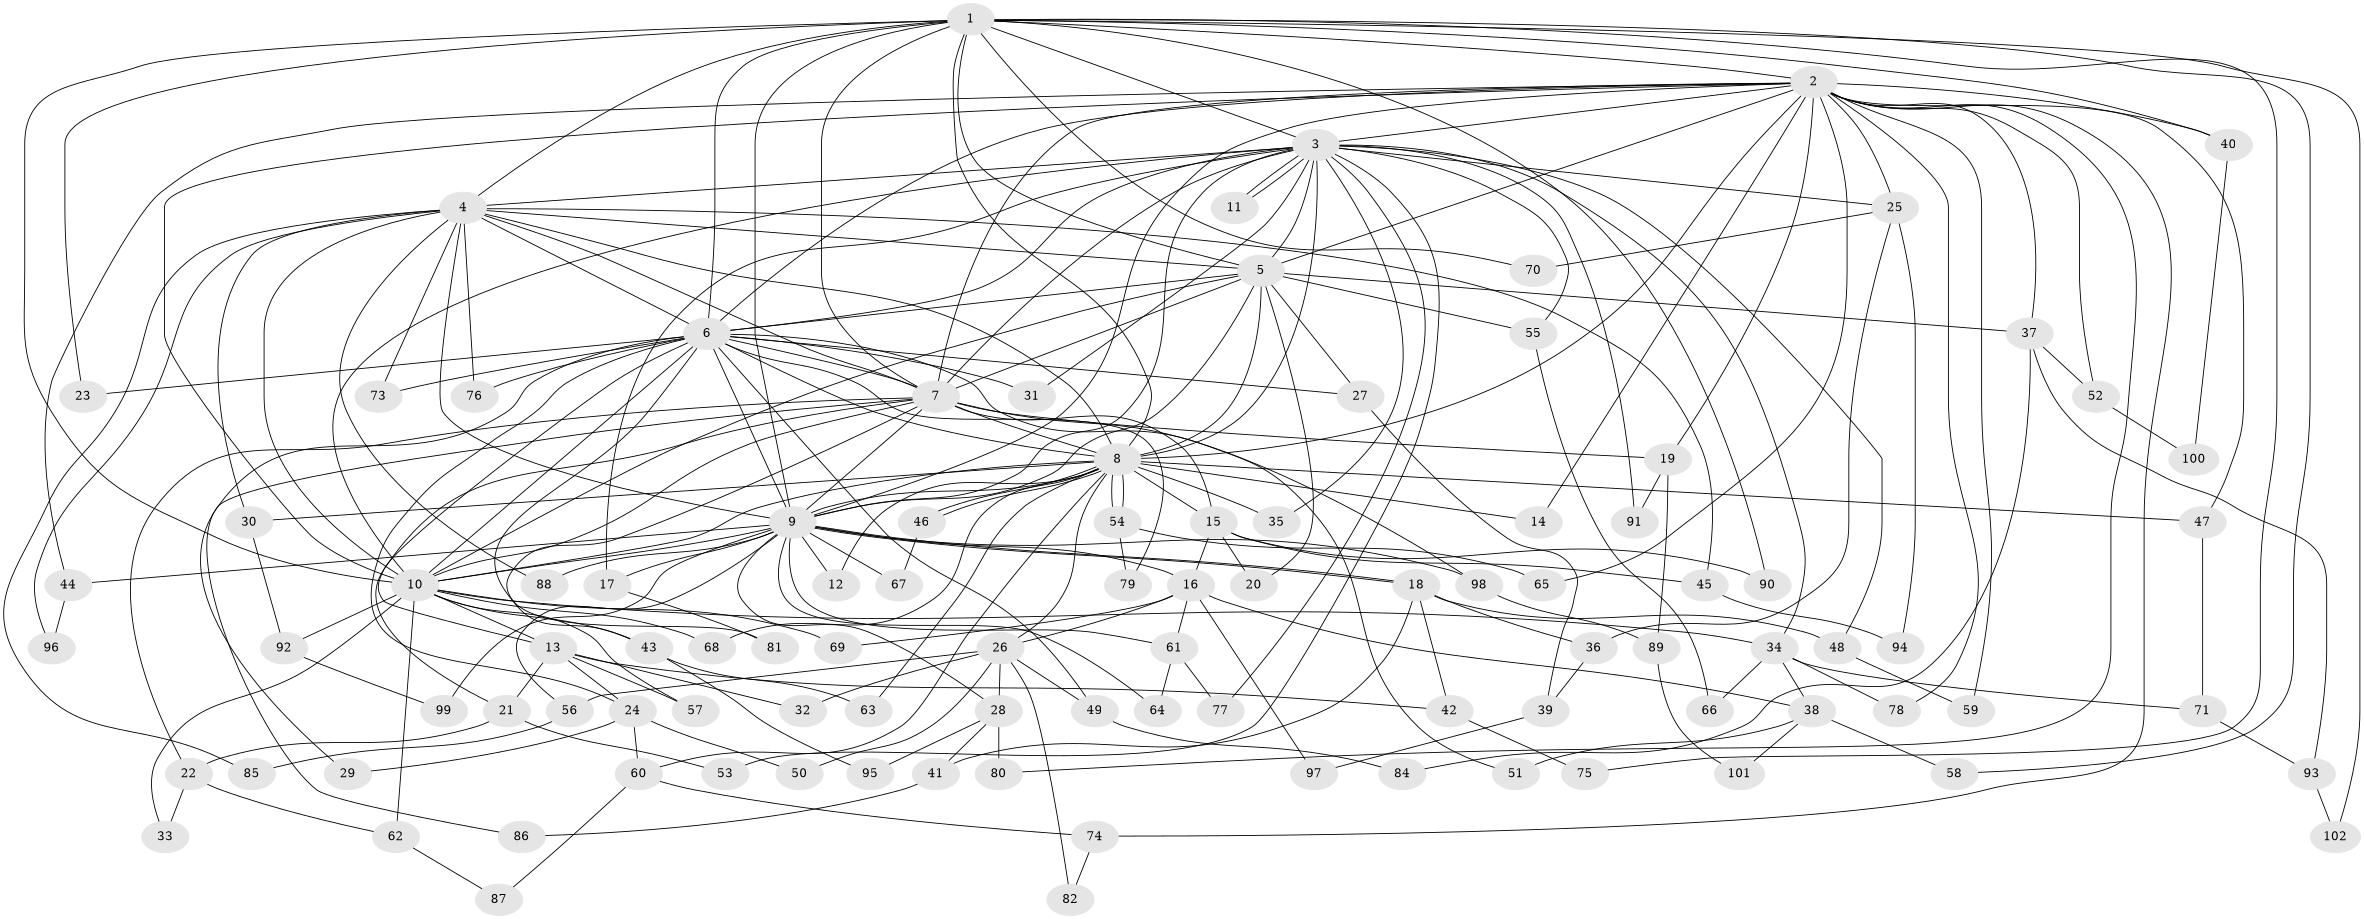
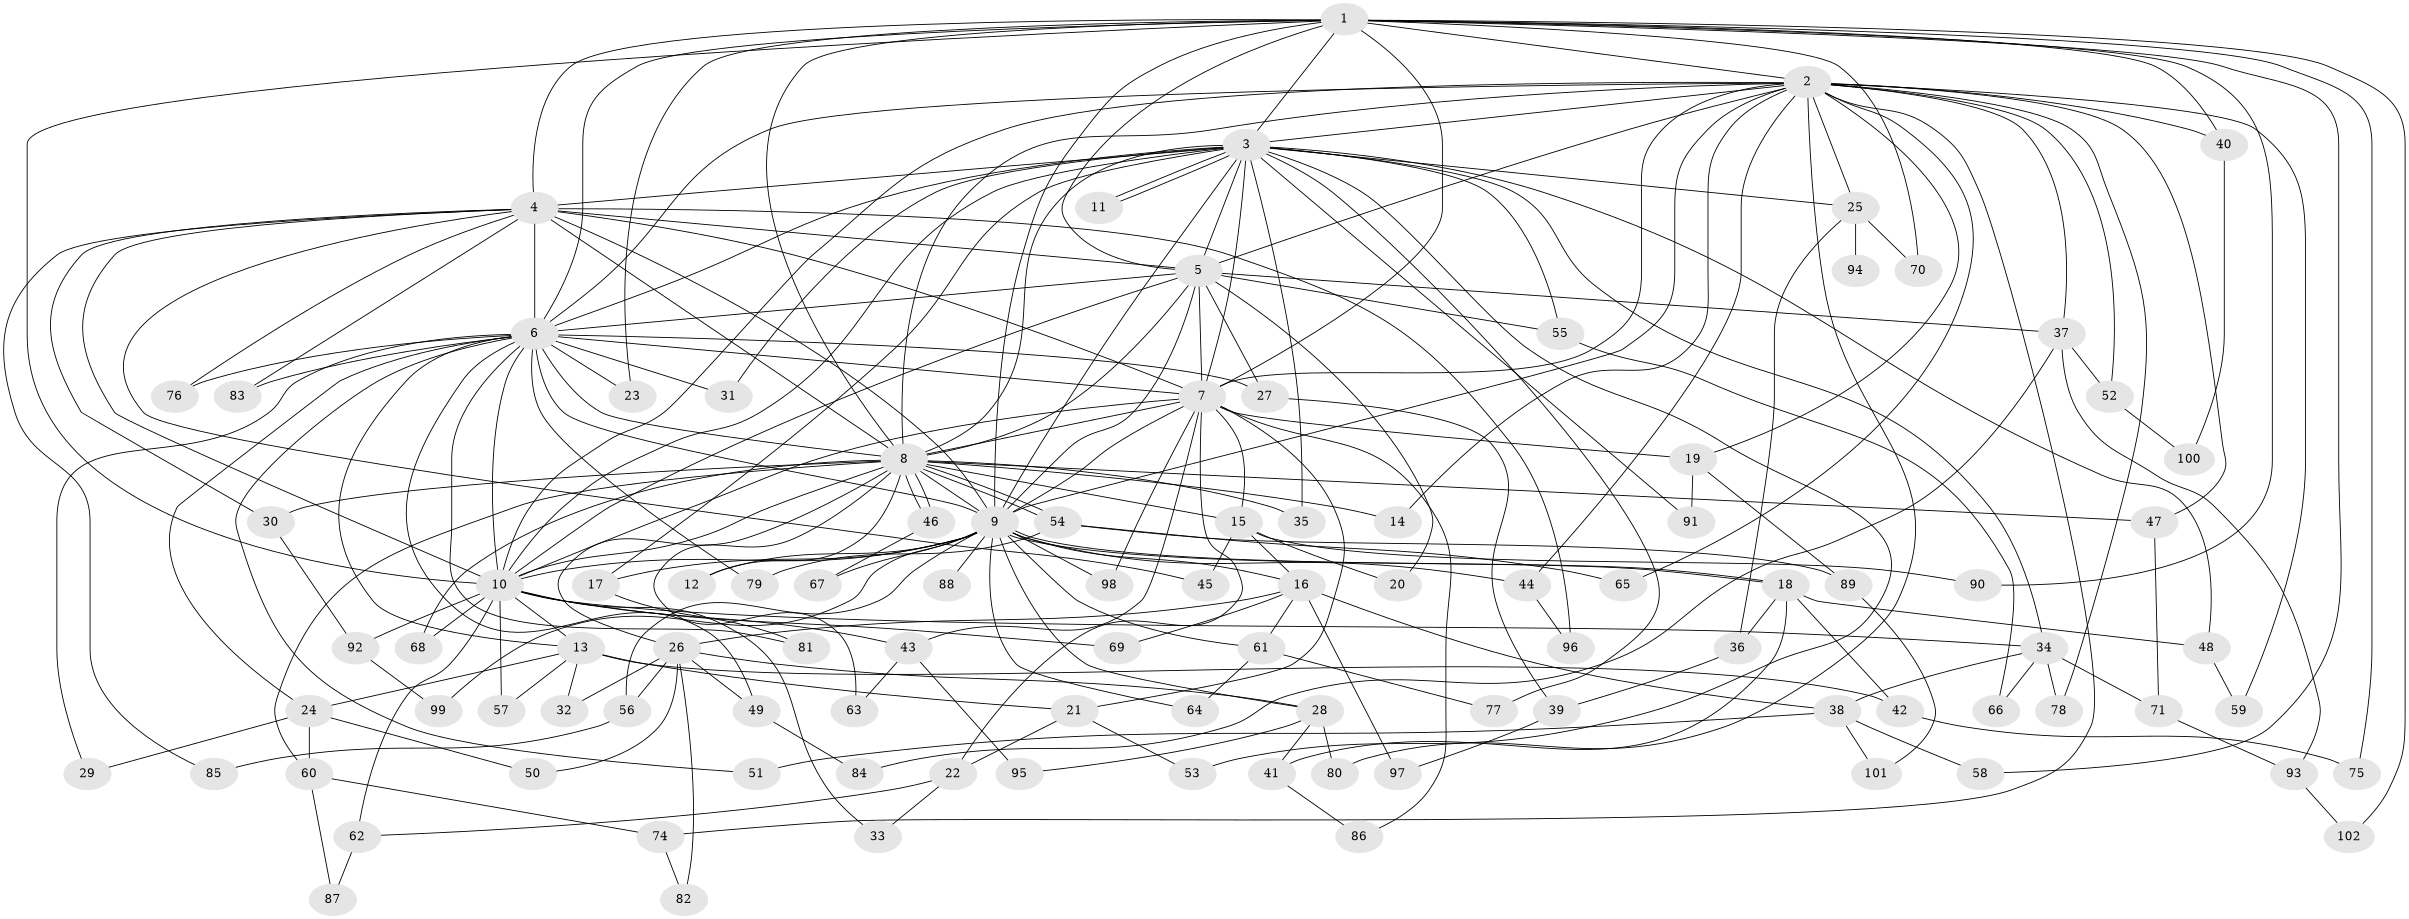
(379, 397) -> (238, 397)
(350, 418) -> none
(1546, 612) -> (1457, 544)
(1803, 617) -> none
